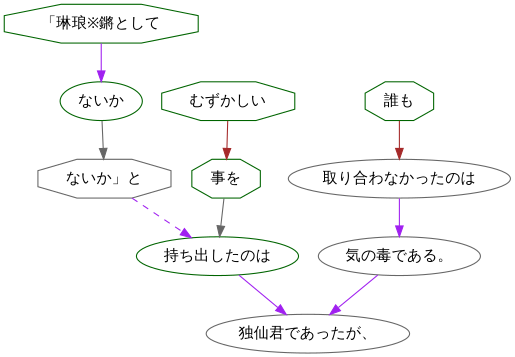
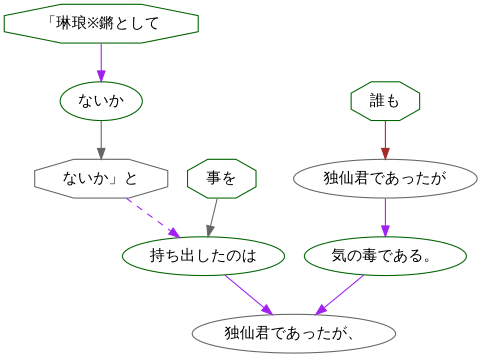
(228, 101) -> none
(399, 179) -> (385, 179)
(399, 256) -> (385, 256)
